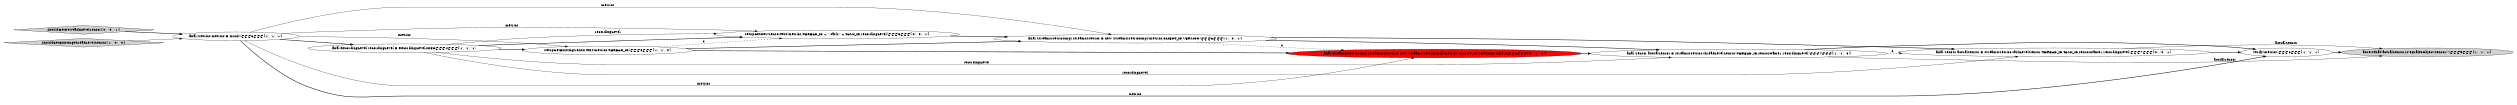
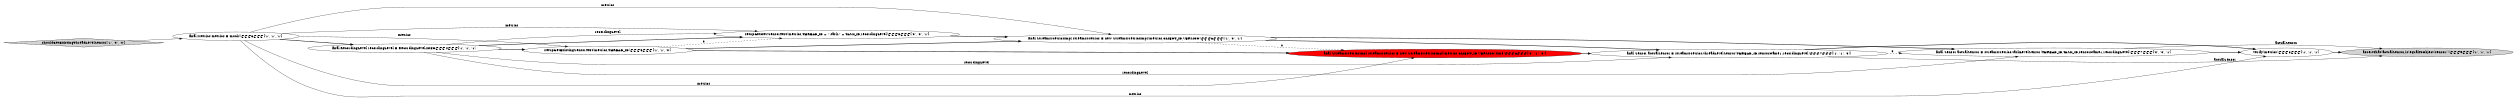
(84, 30) -> none
(1245, 96) -> (1245, 96)
